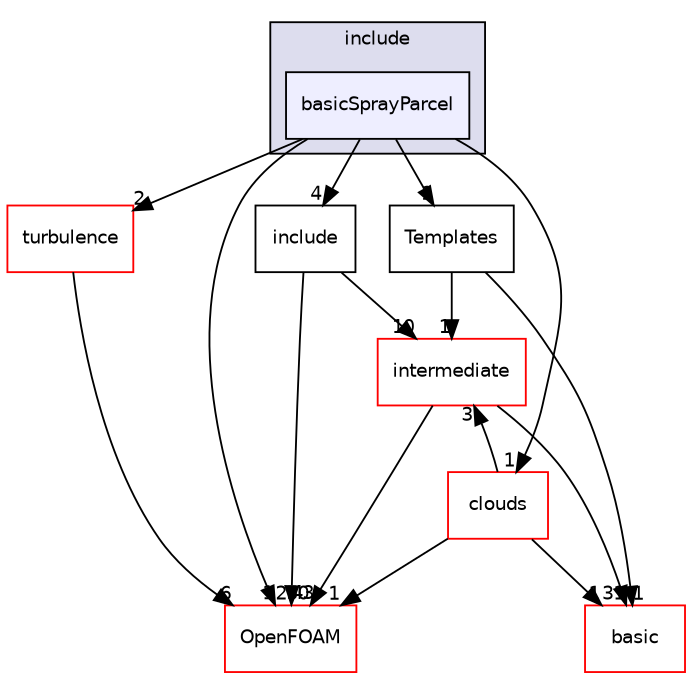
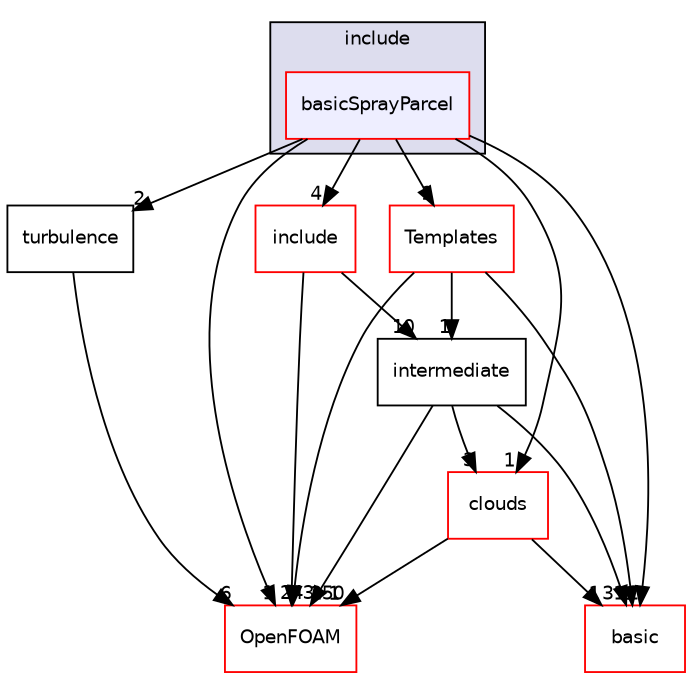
(378, 106) -> (378, 106)
(70, 239) -> (70, 239)
(305, 239) -> (305, 239)
(452, 239) -> (452, 239)
none -> (629, 328)
(452, 372) -> (452, 372)
none -> (329, 418)
(490, 447) -> (460, 430)
